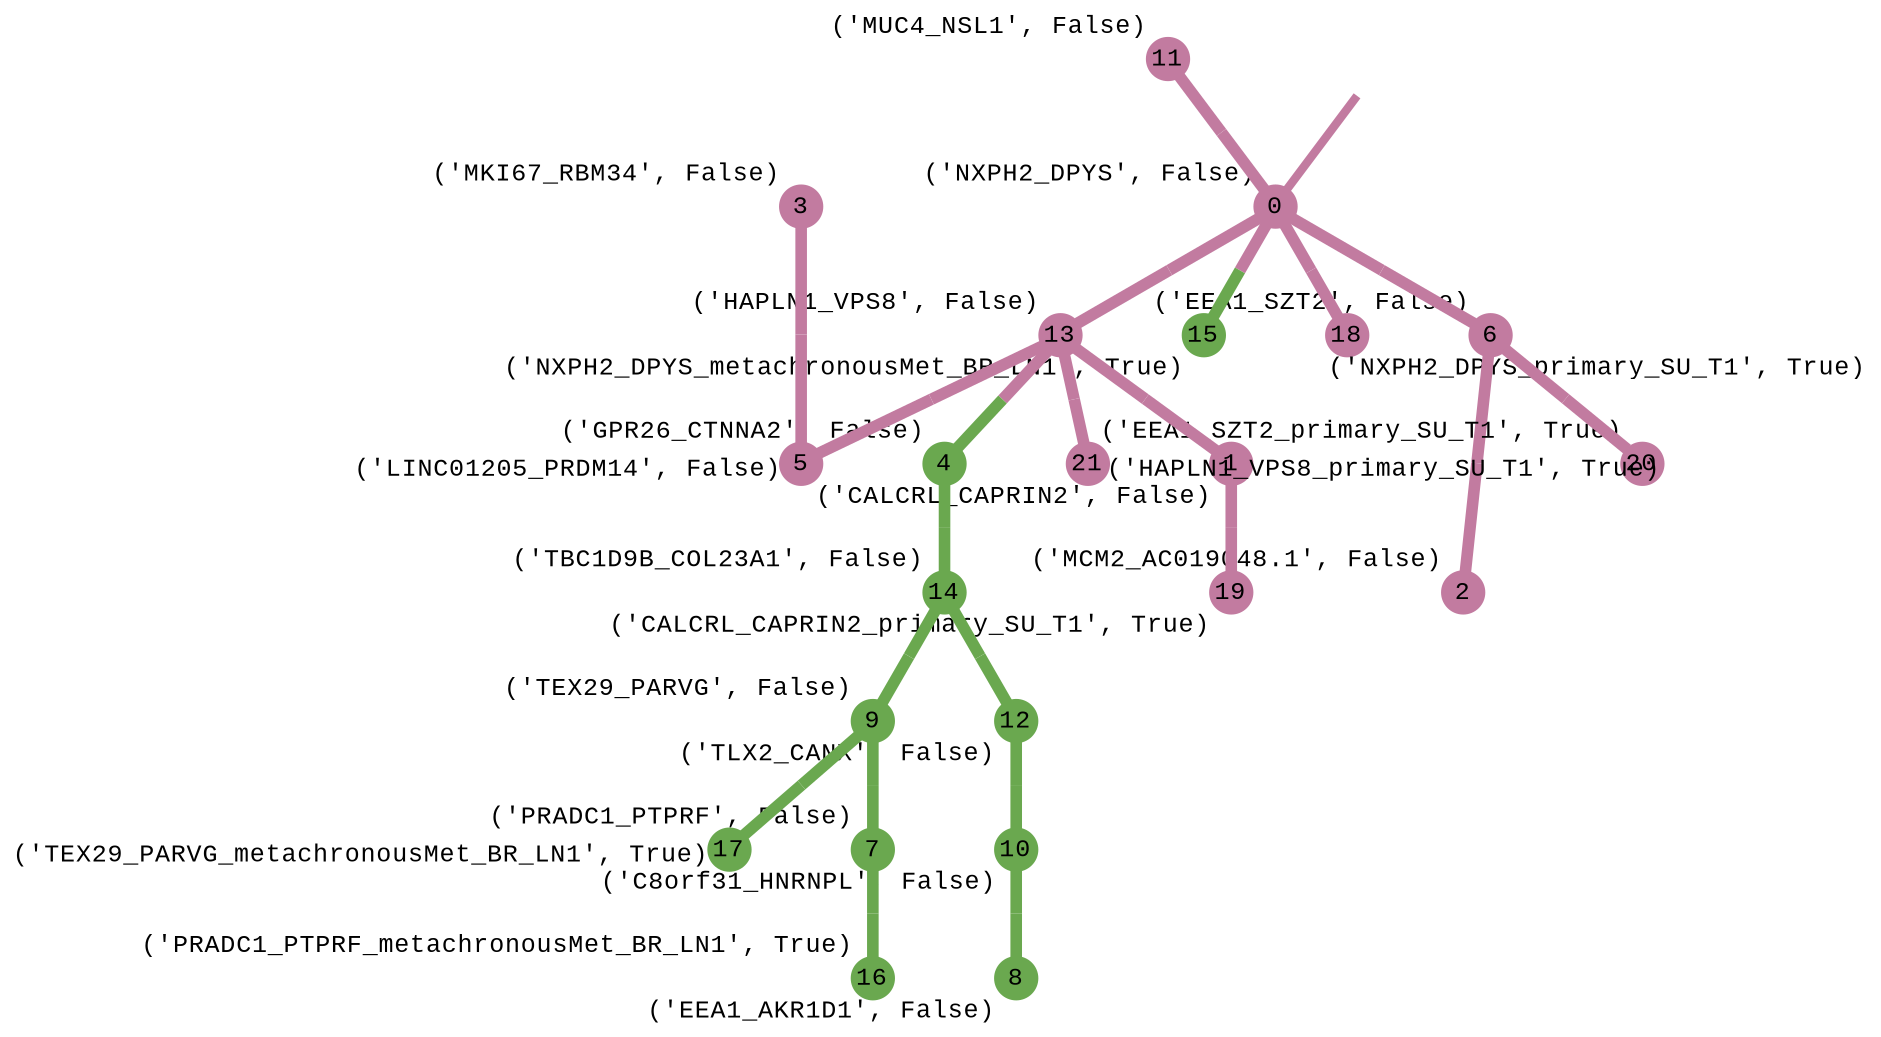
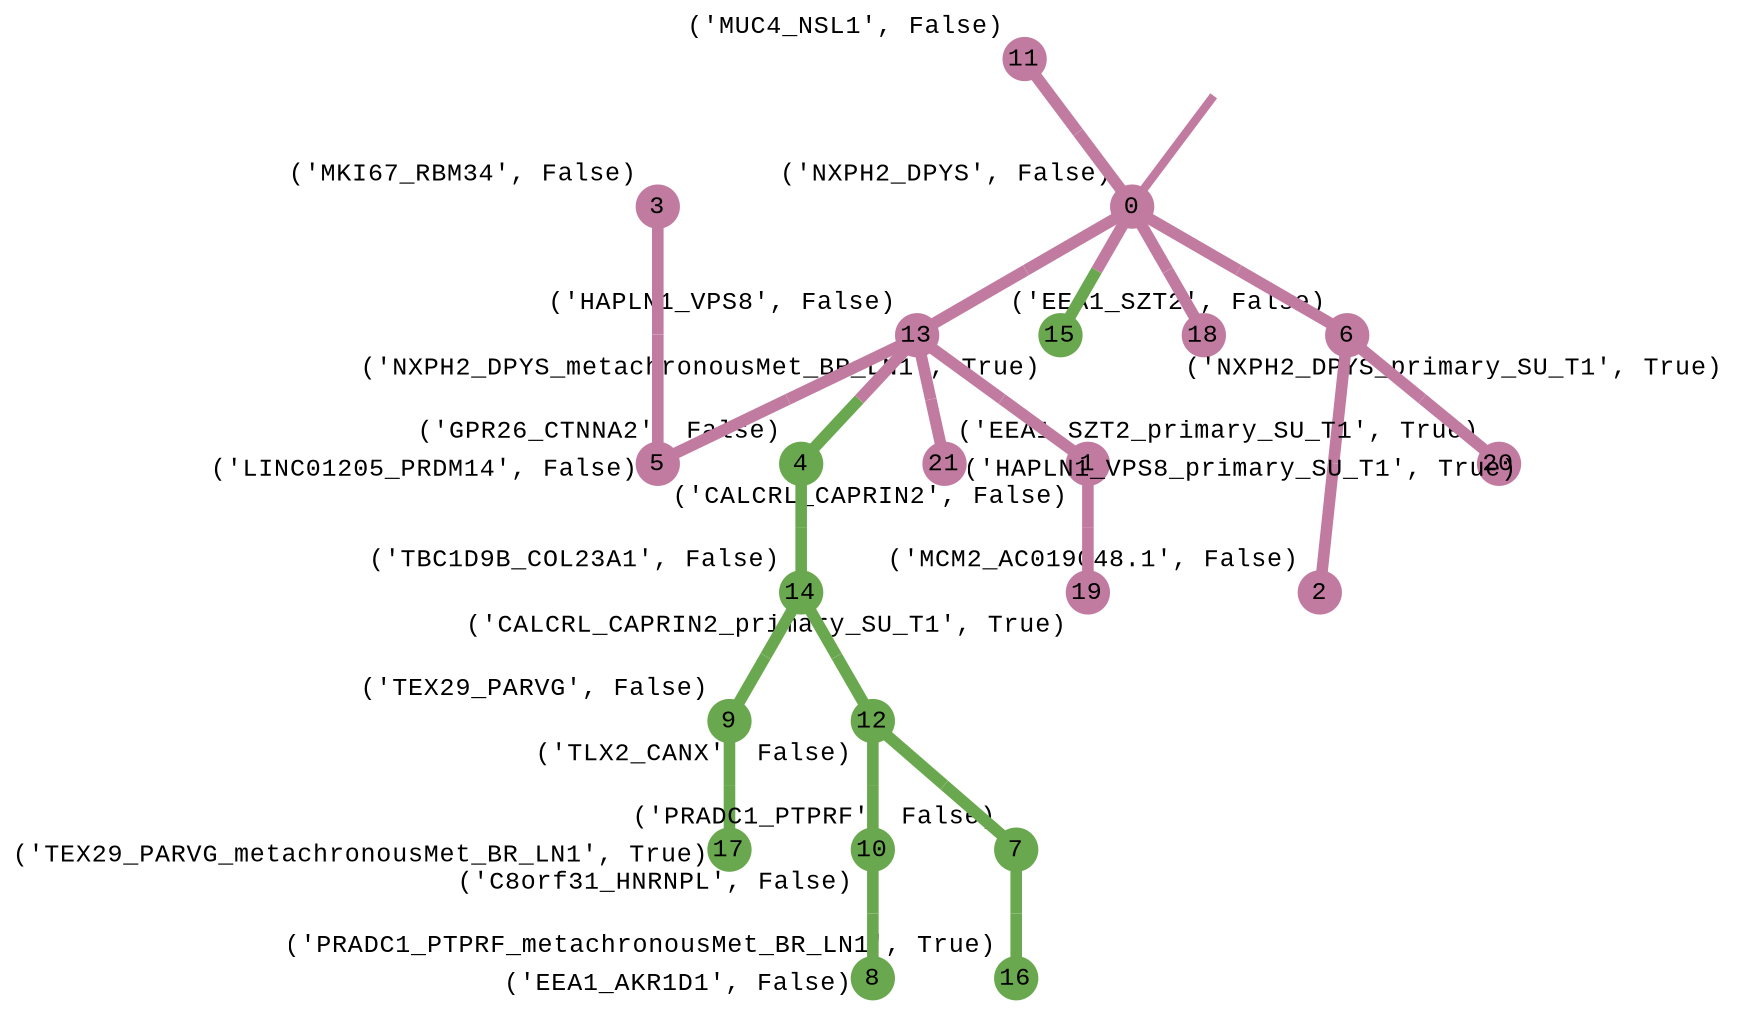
(873, 785) -> (944, 785)
